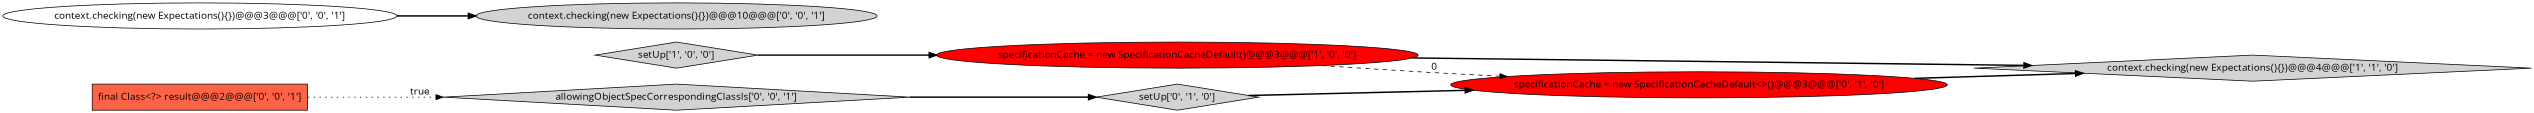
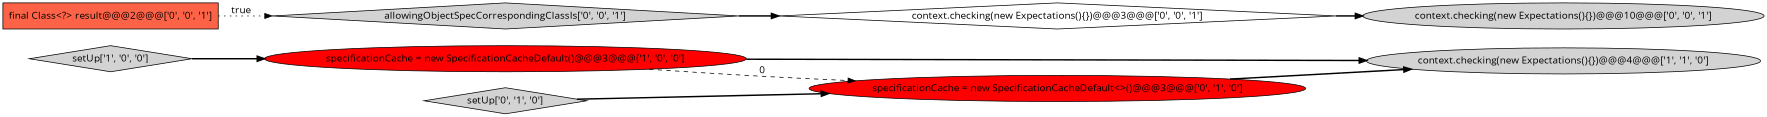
(200, 16) -> (1057, 16)
(2253, 68) -> (1563, 61)
(999, 97) -> (755, 16)
